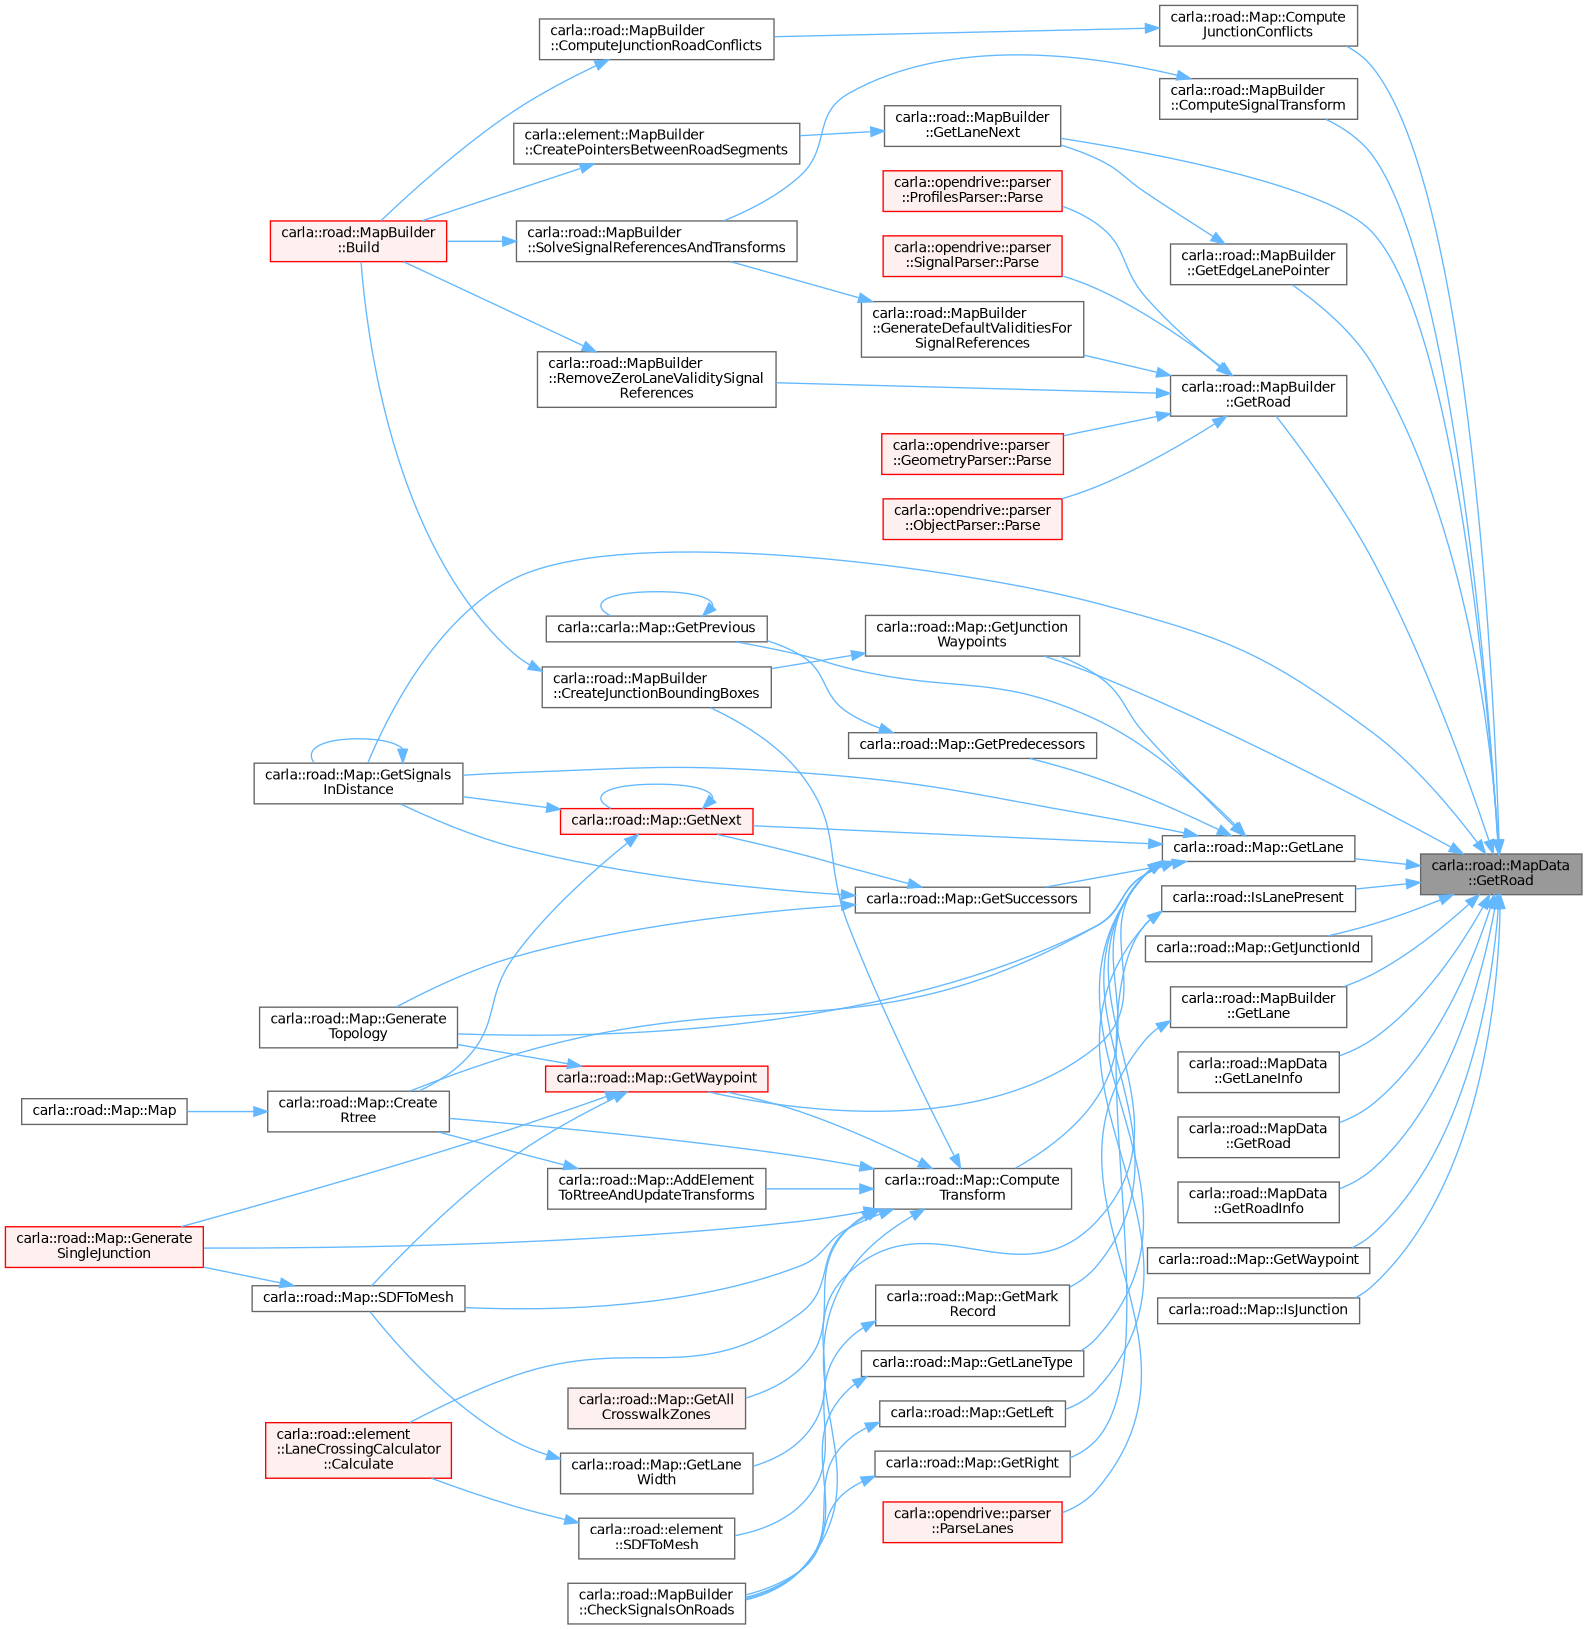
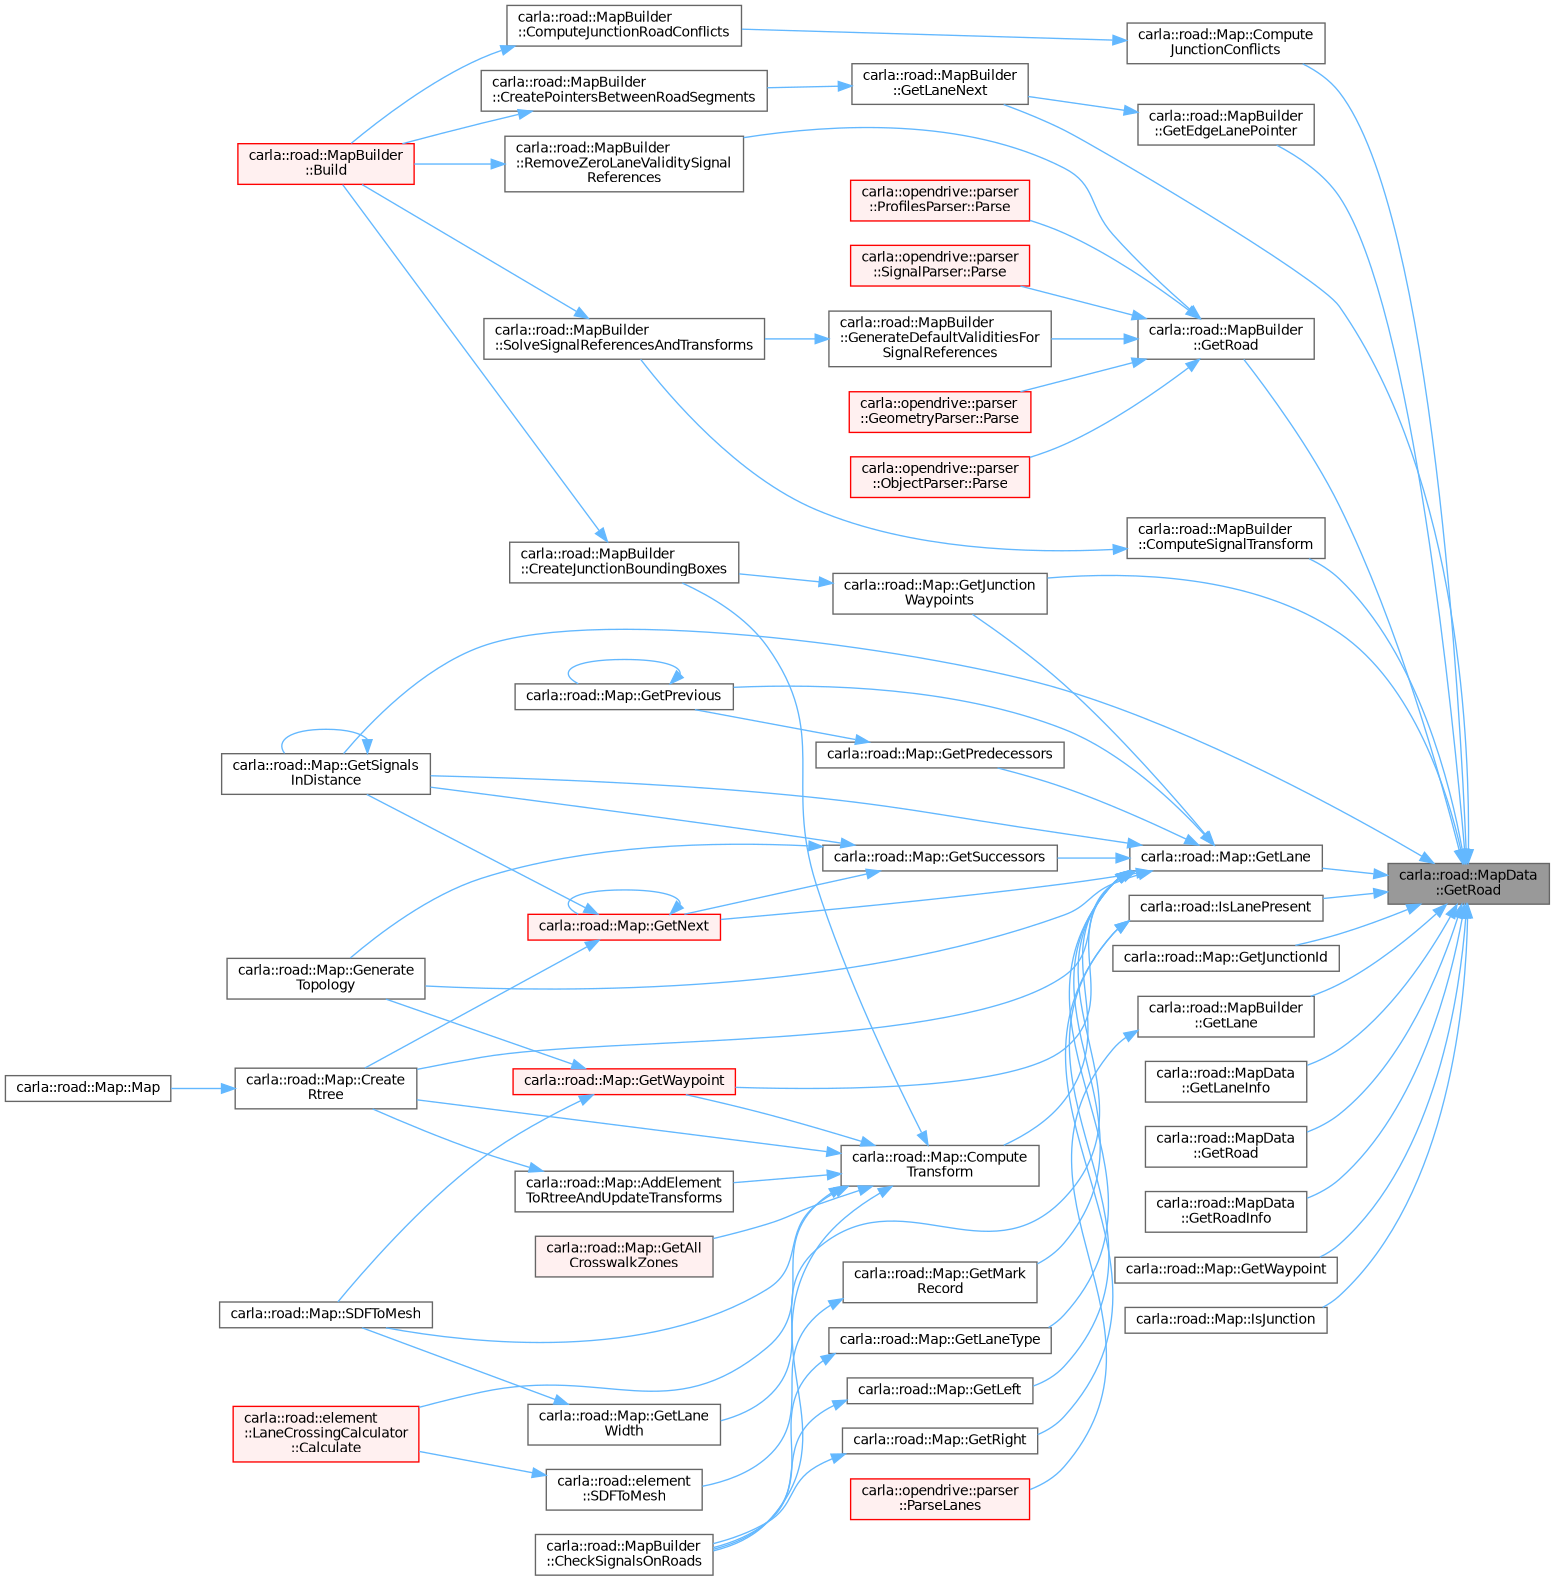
(657, 144) -> (624, 91)
(657, 629) -> (624, 697)
(104, 1247) -> none
